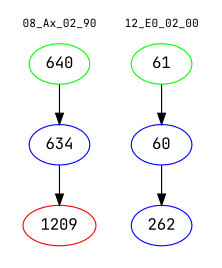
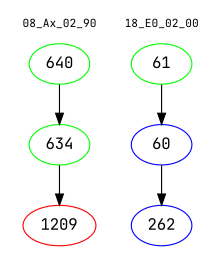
(162, 24) -> (162, 24)
(59, 145) -> (59, 145)
